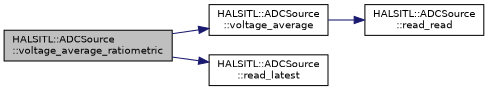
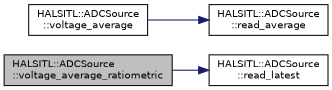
(424, 20) -> (269, 20)
(185, 32) -> none
